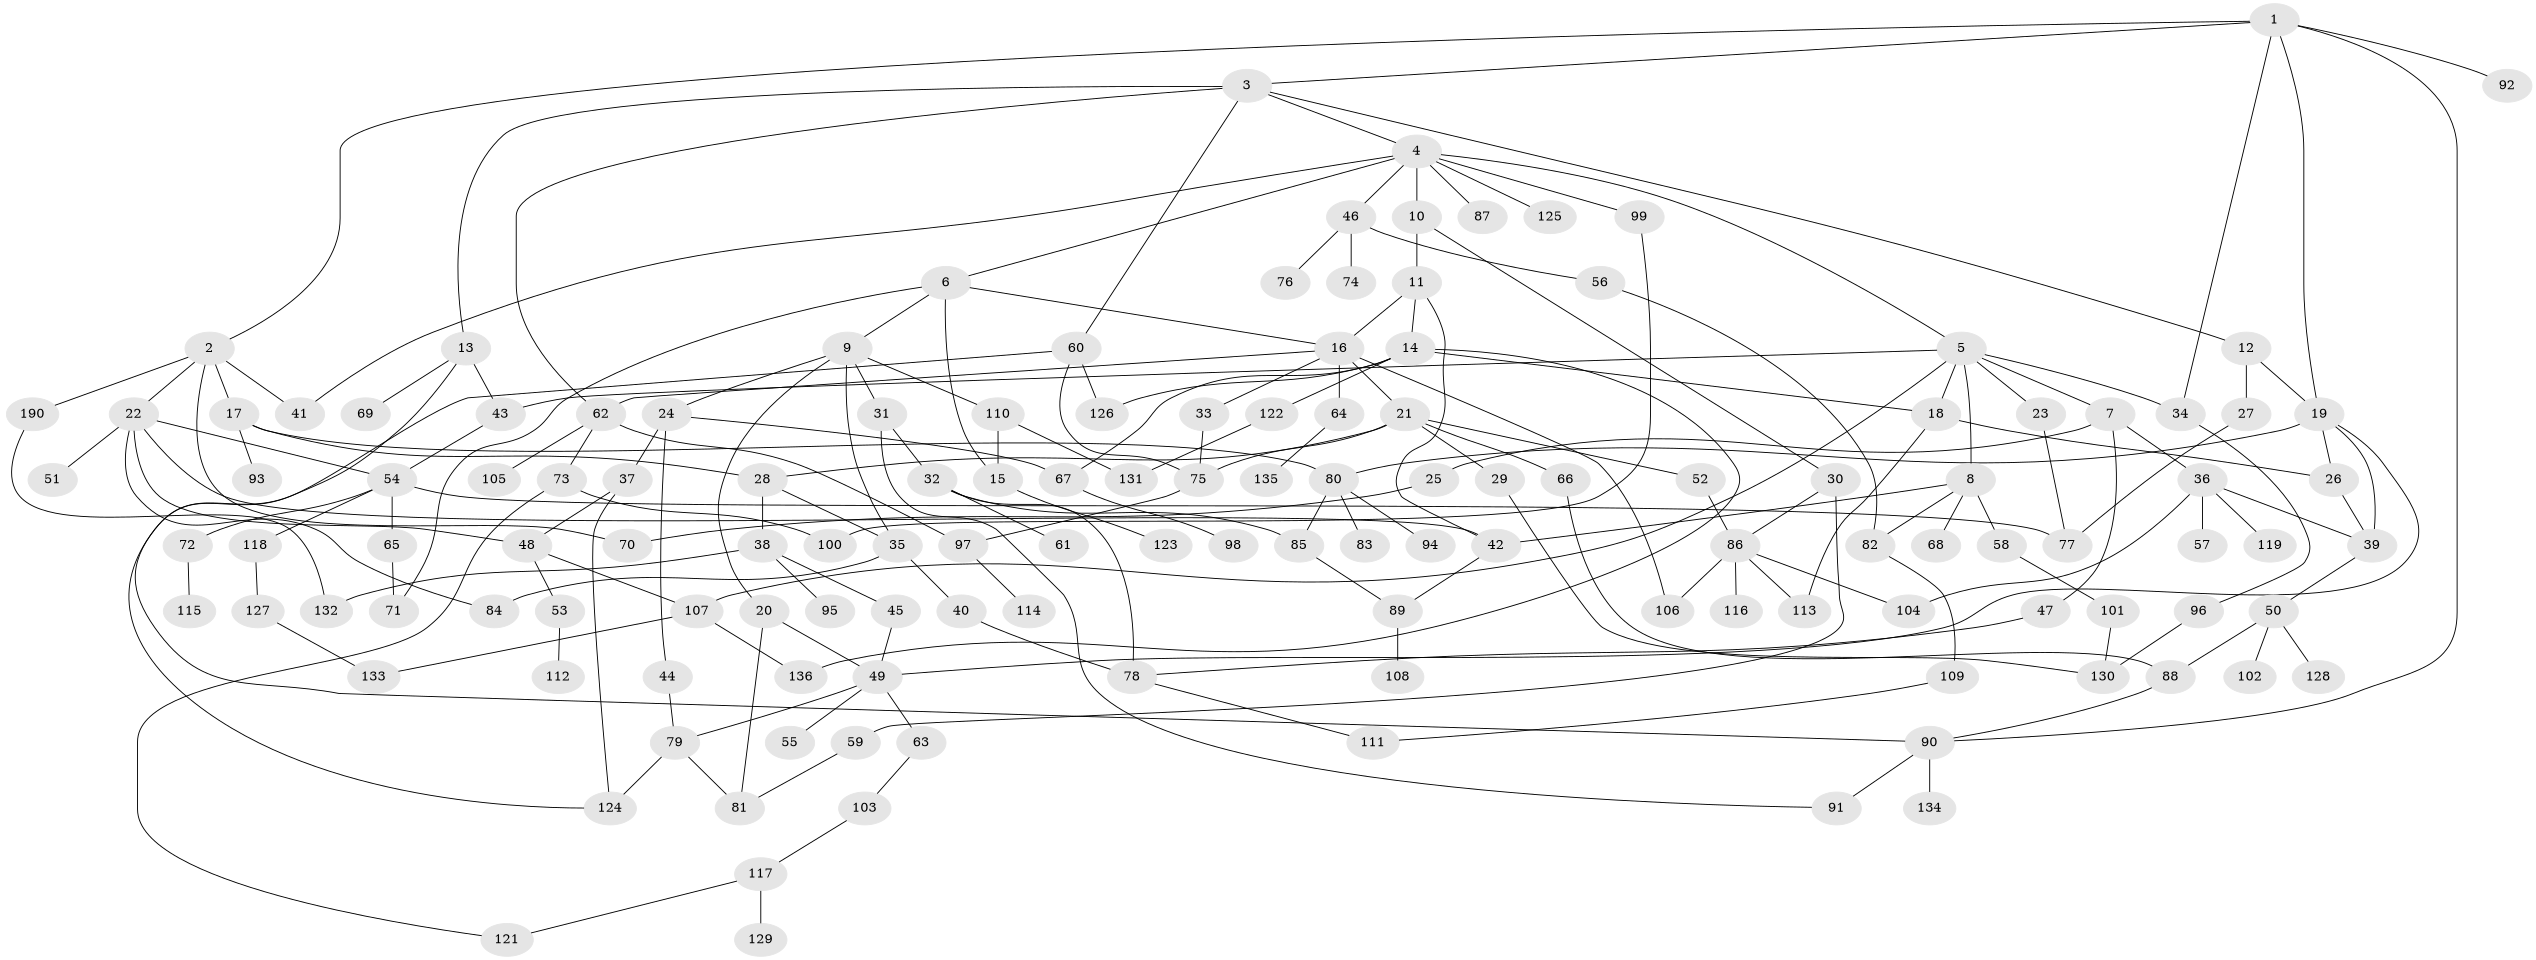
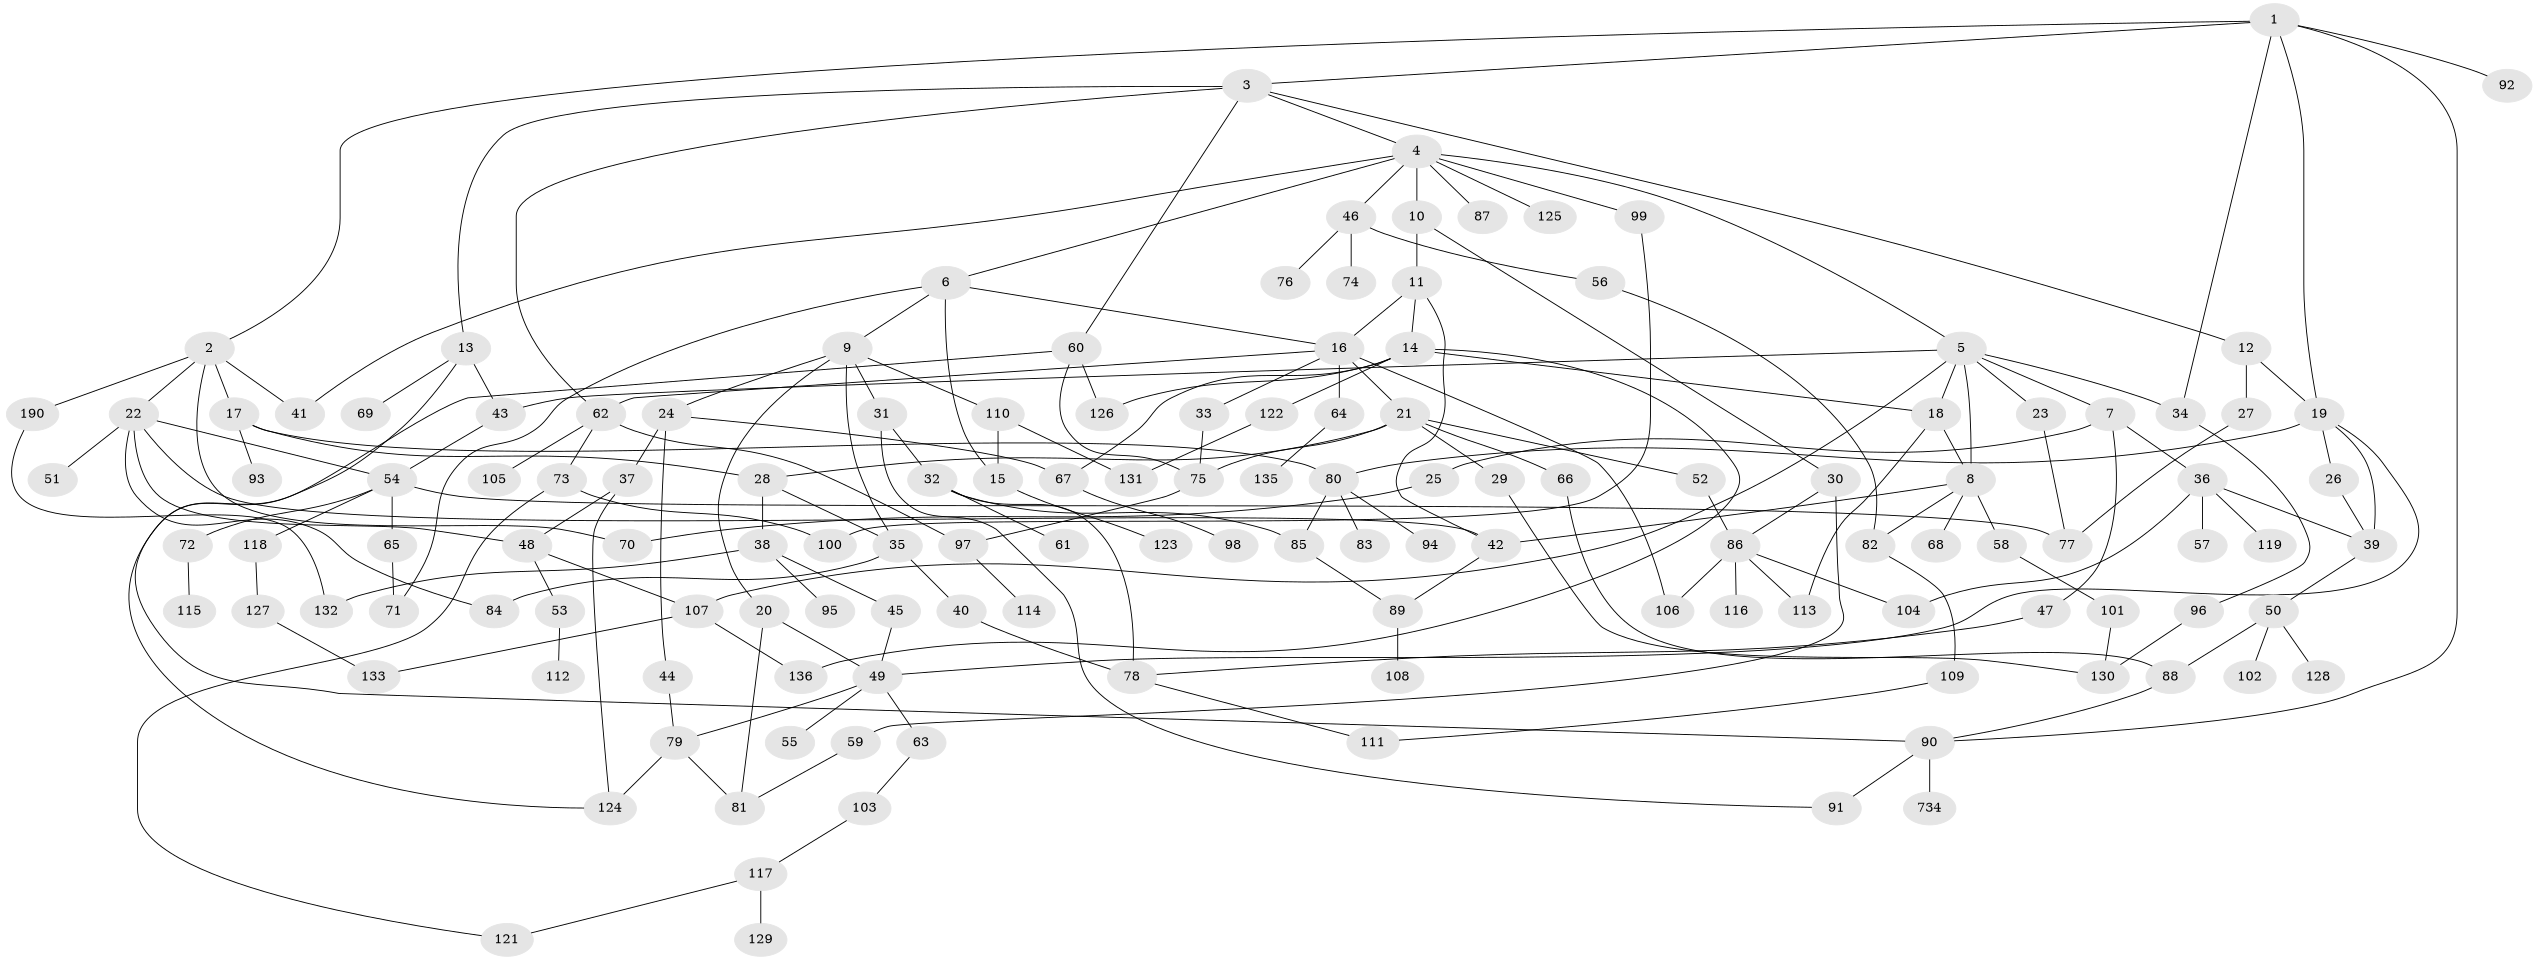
(2125, 449) -> (1951, 443)
(1930, 808) -> (1930, 808)
